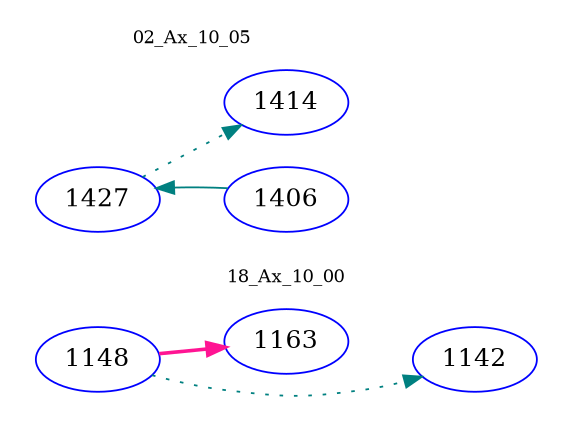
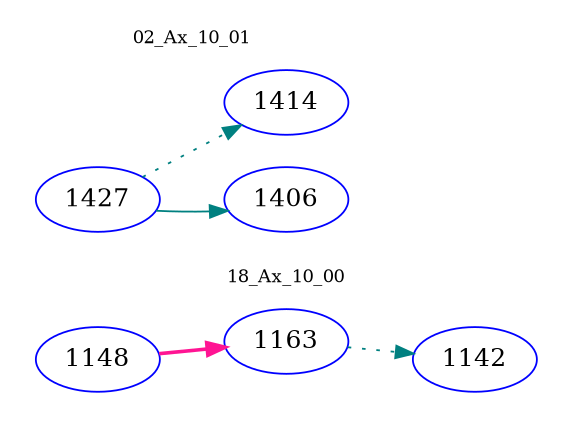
(192, 39) -> (192, 39)
(201, 187) -> (183, 212)
(278, 395) -> (372, 350)
